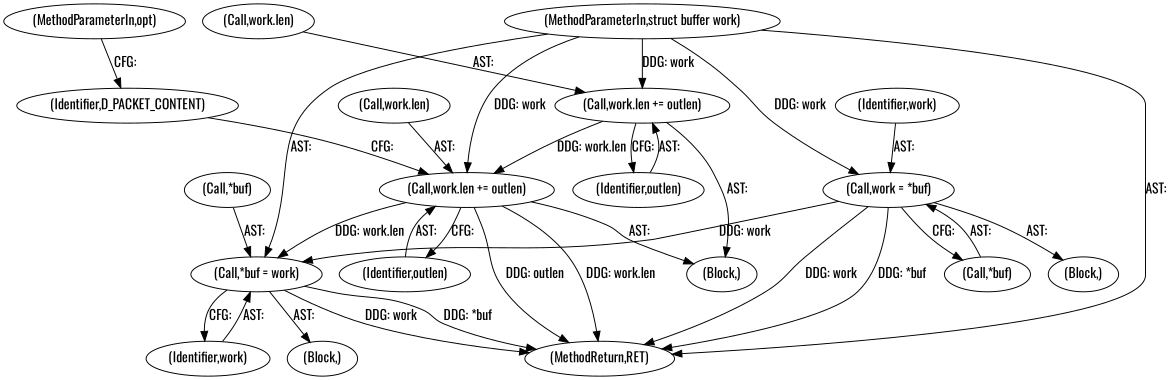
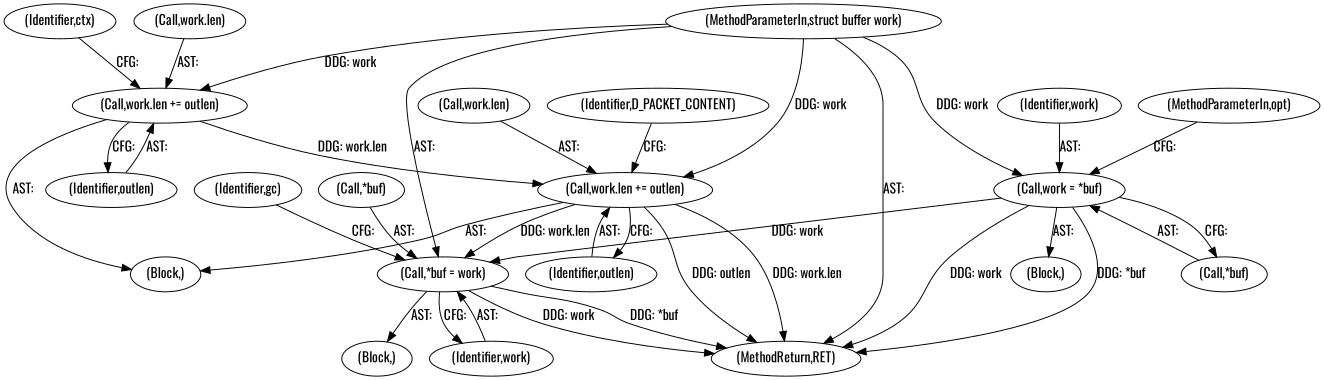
none -> (60, 21)
(109, 59) -> (1148, 146)
none -> (248, 190)
